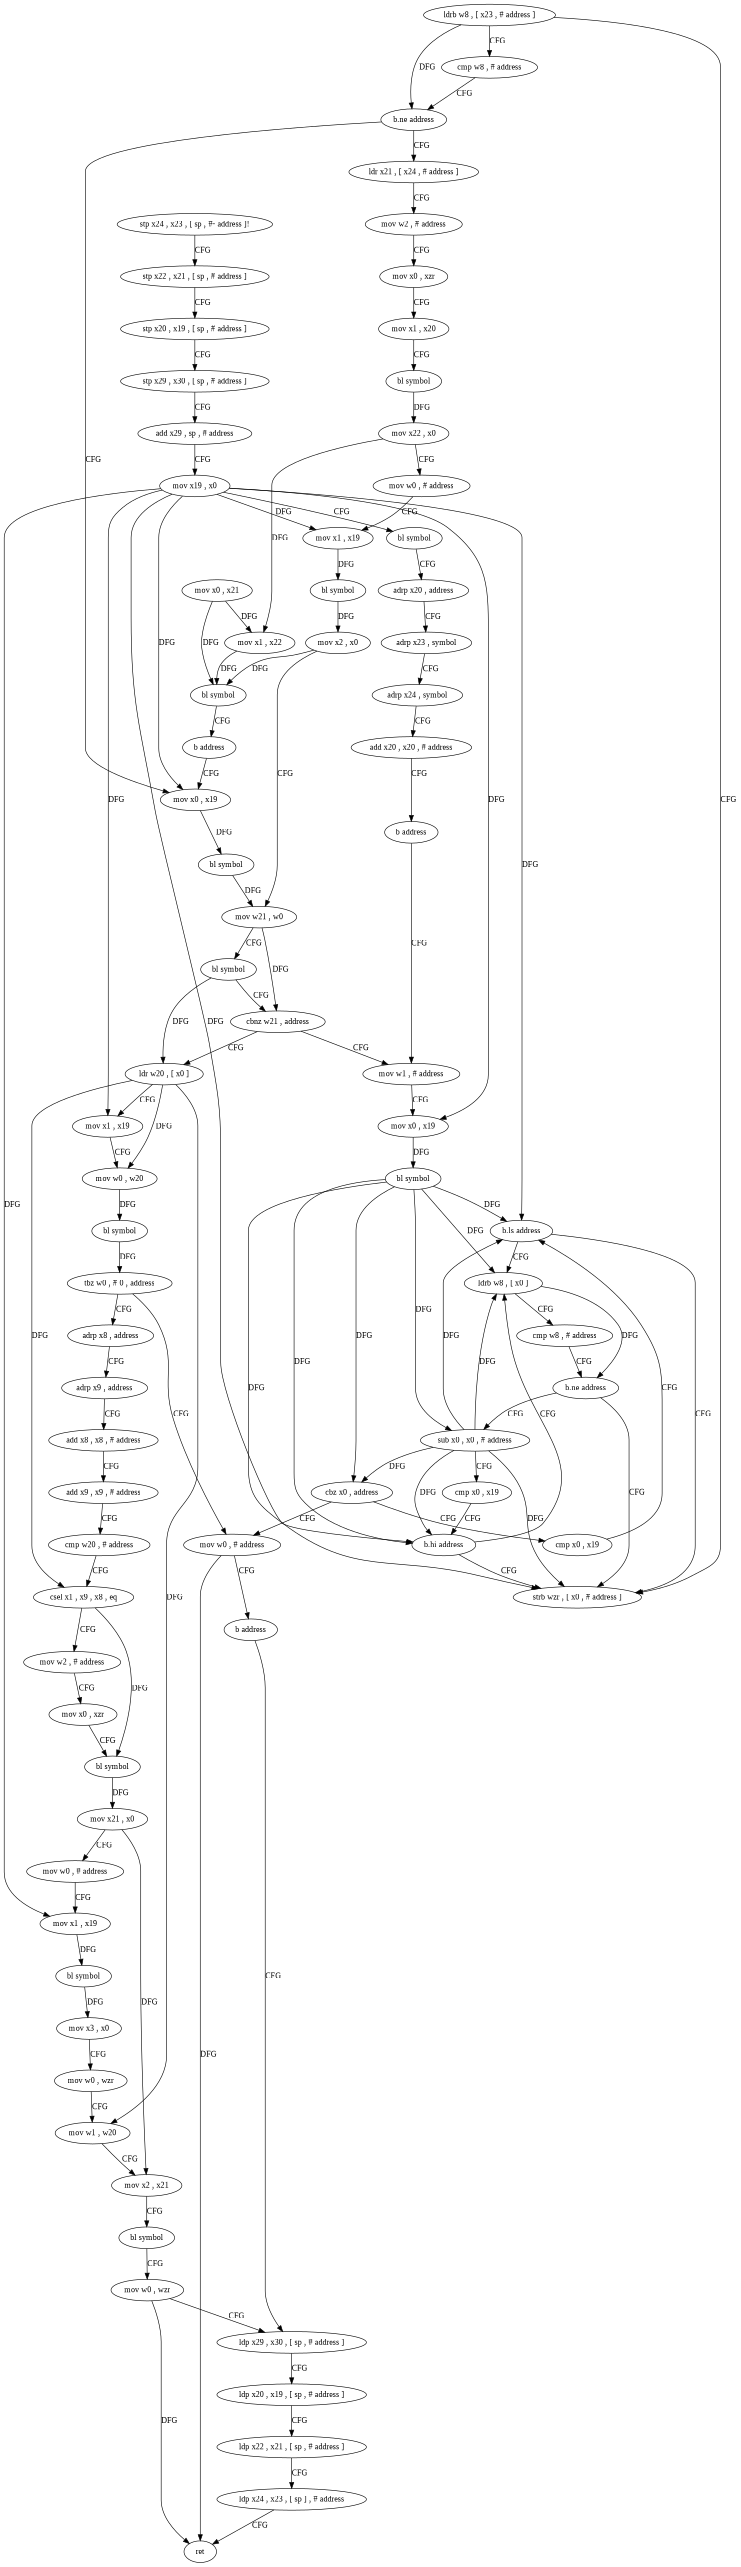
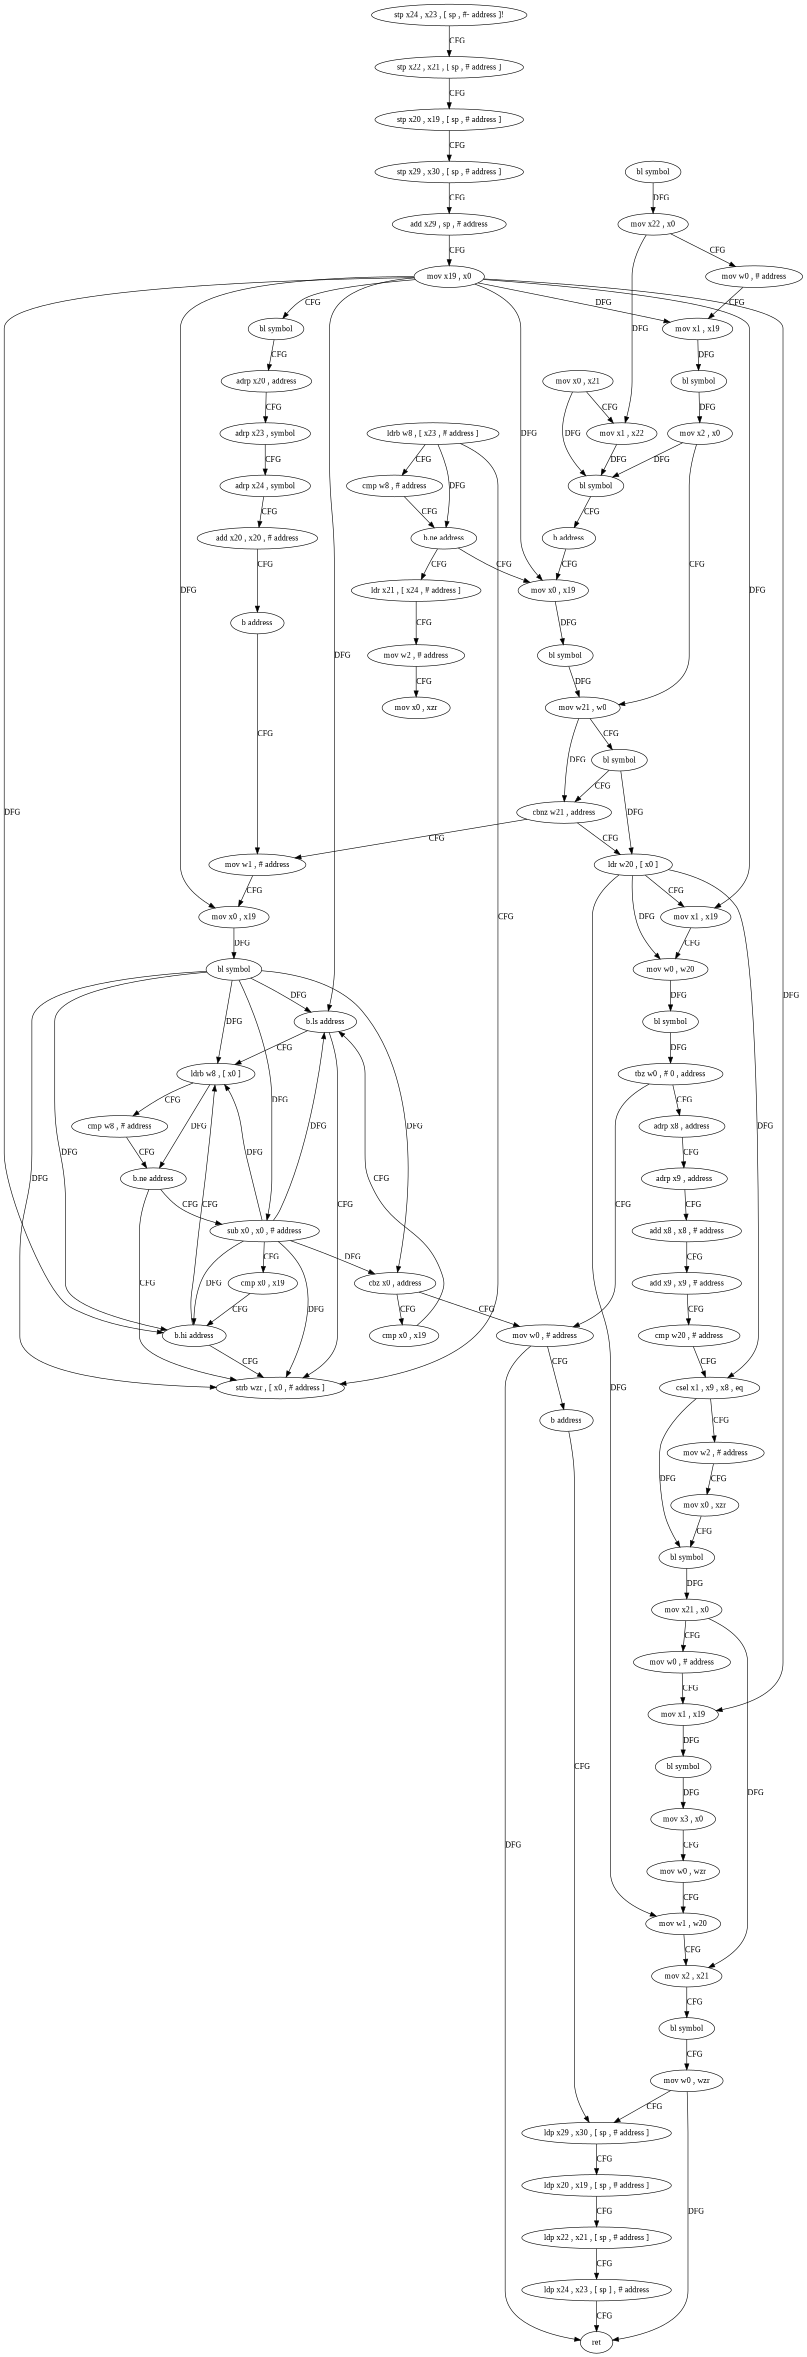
(414, 329) -> none
(250, 617) -> (610, 407)
